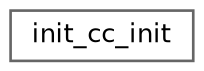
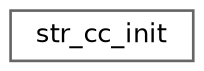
(102, 36) -> (102, 36)
